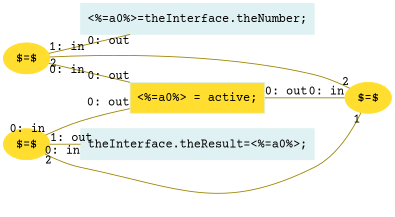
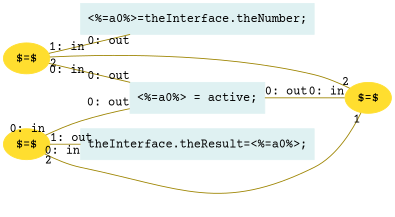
(197, 98) -> (197, 98)
